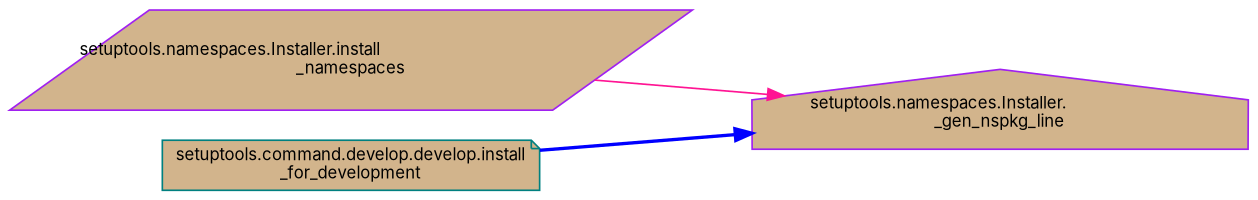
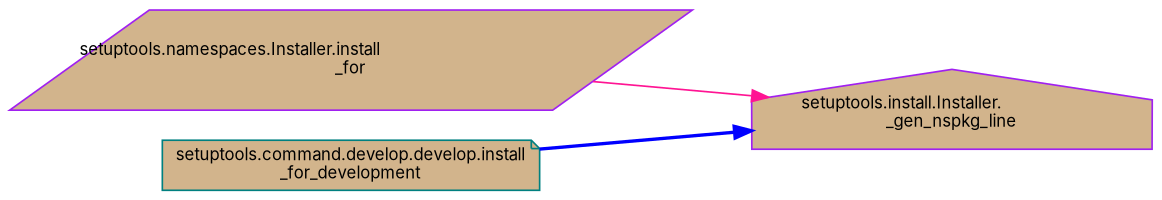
(351, 60) -> (351, 60)
(1000, 114) -> (952, 114)
